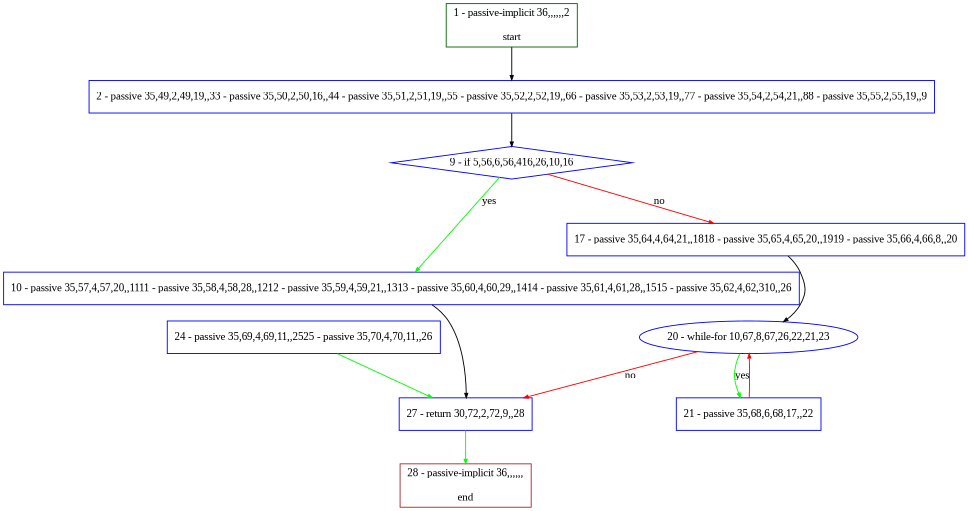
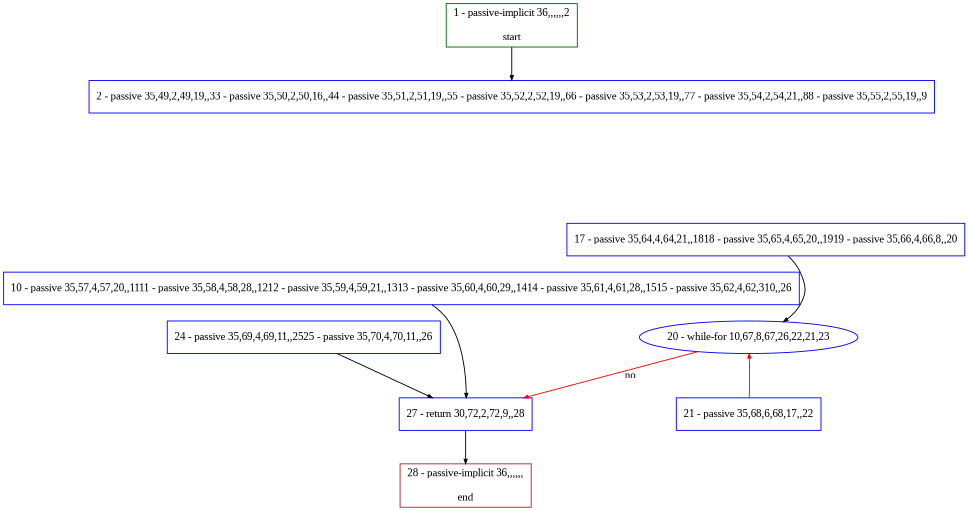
(512, 163) -> none
(735, 373) -> none
(383, 375) -> (383, 375)
(466, 445) -> (466, 445)
